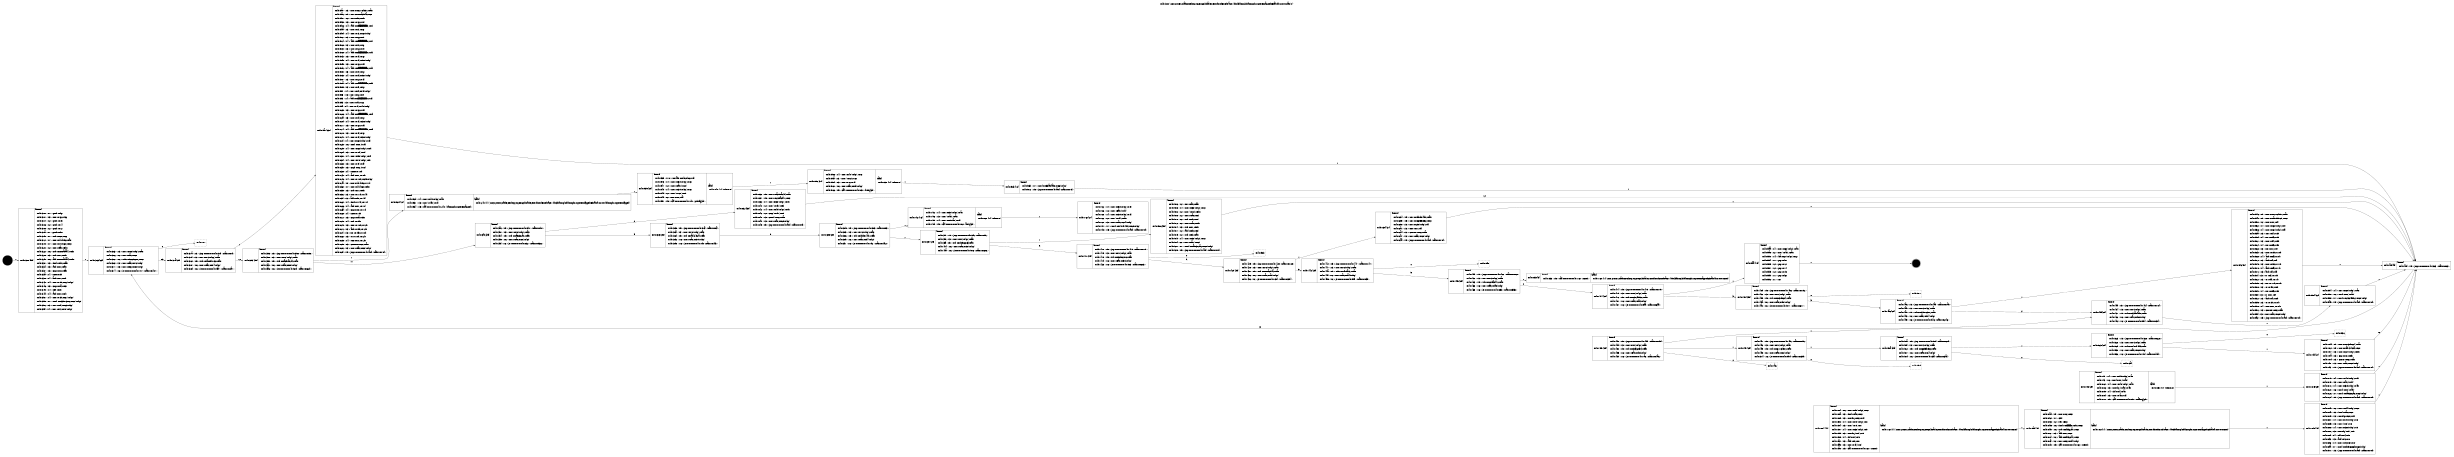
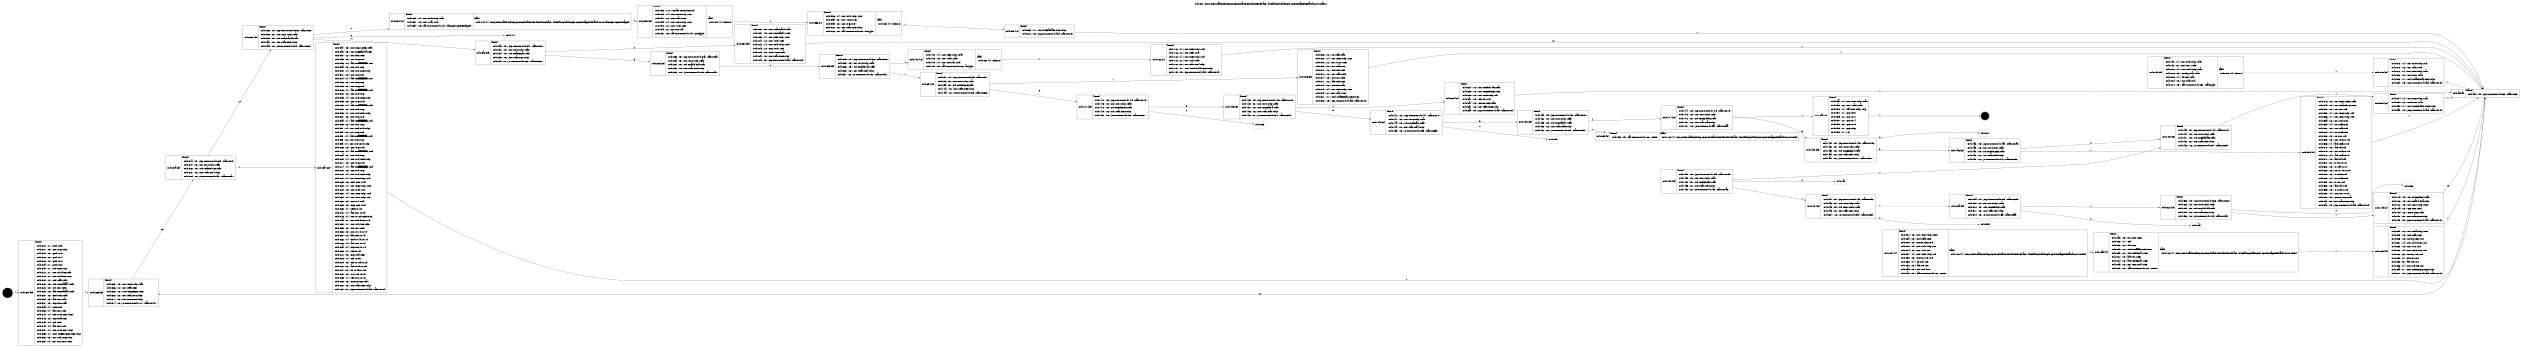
none -> (1860, 48)
(176, 245) -> (408, 36)
